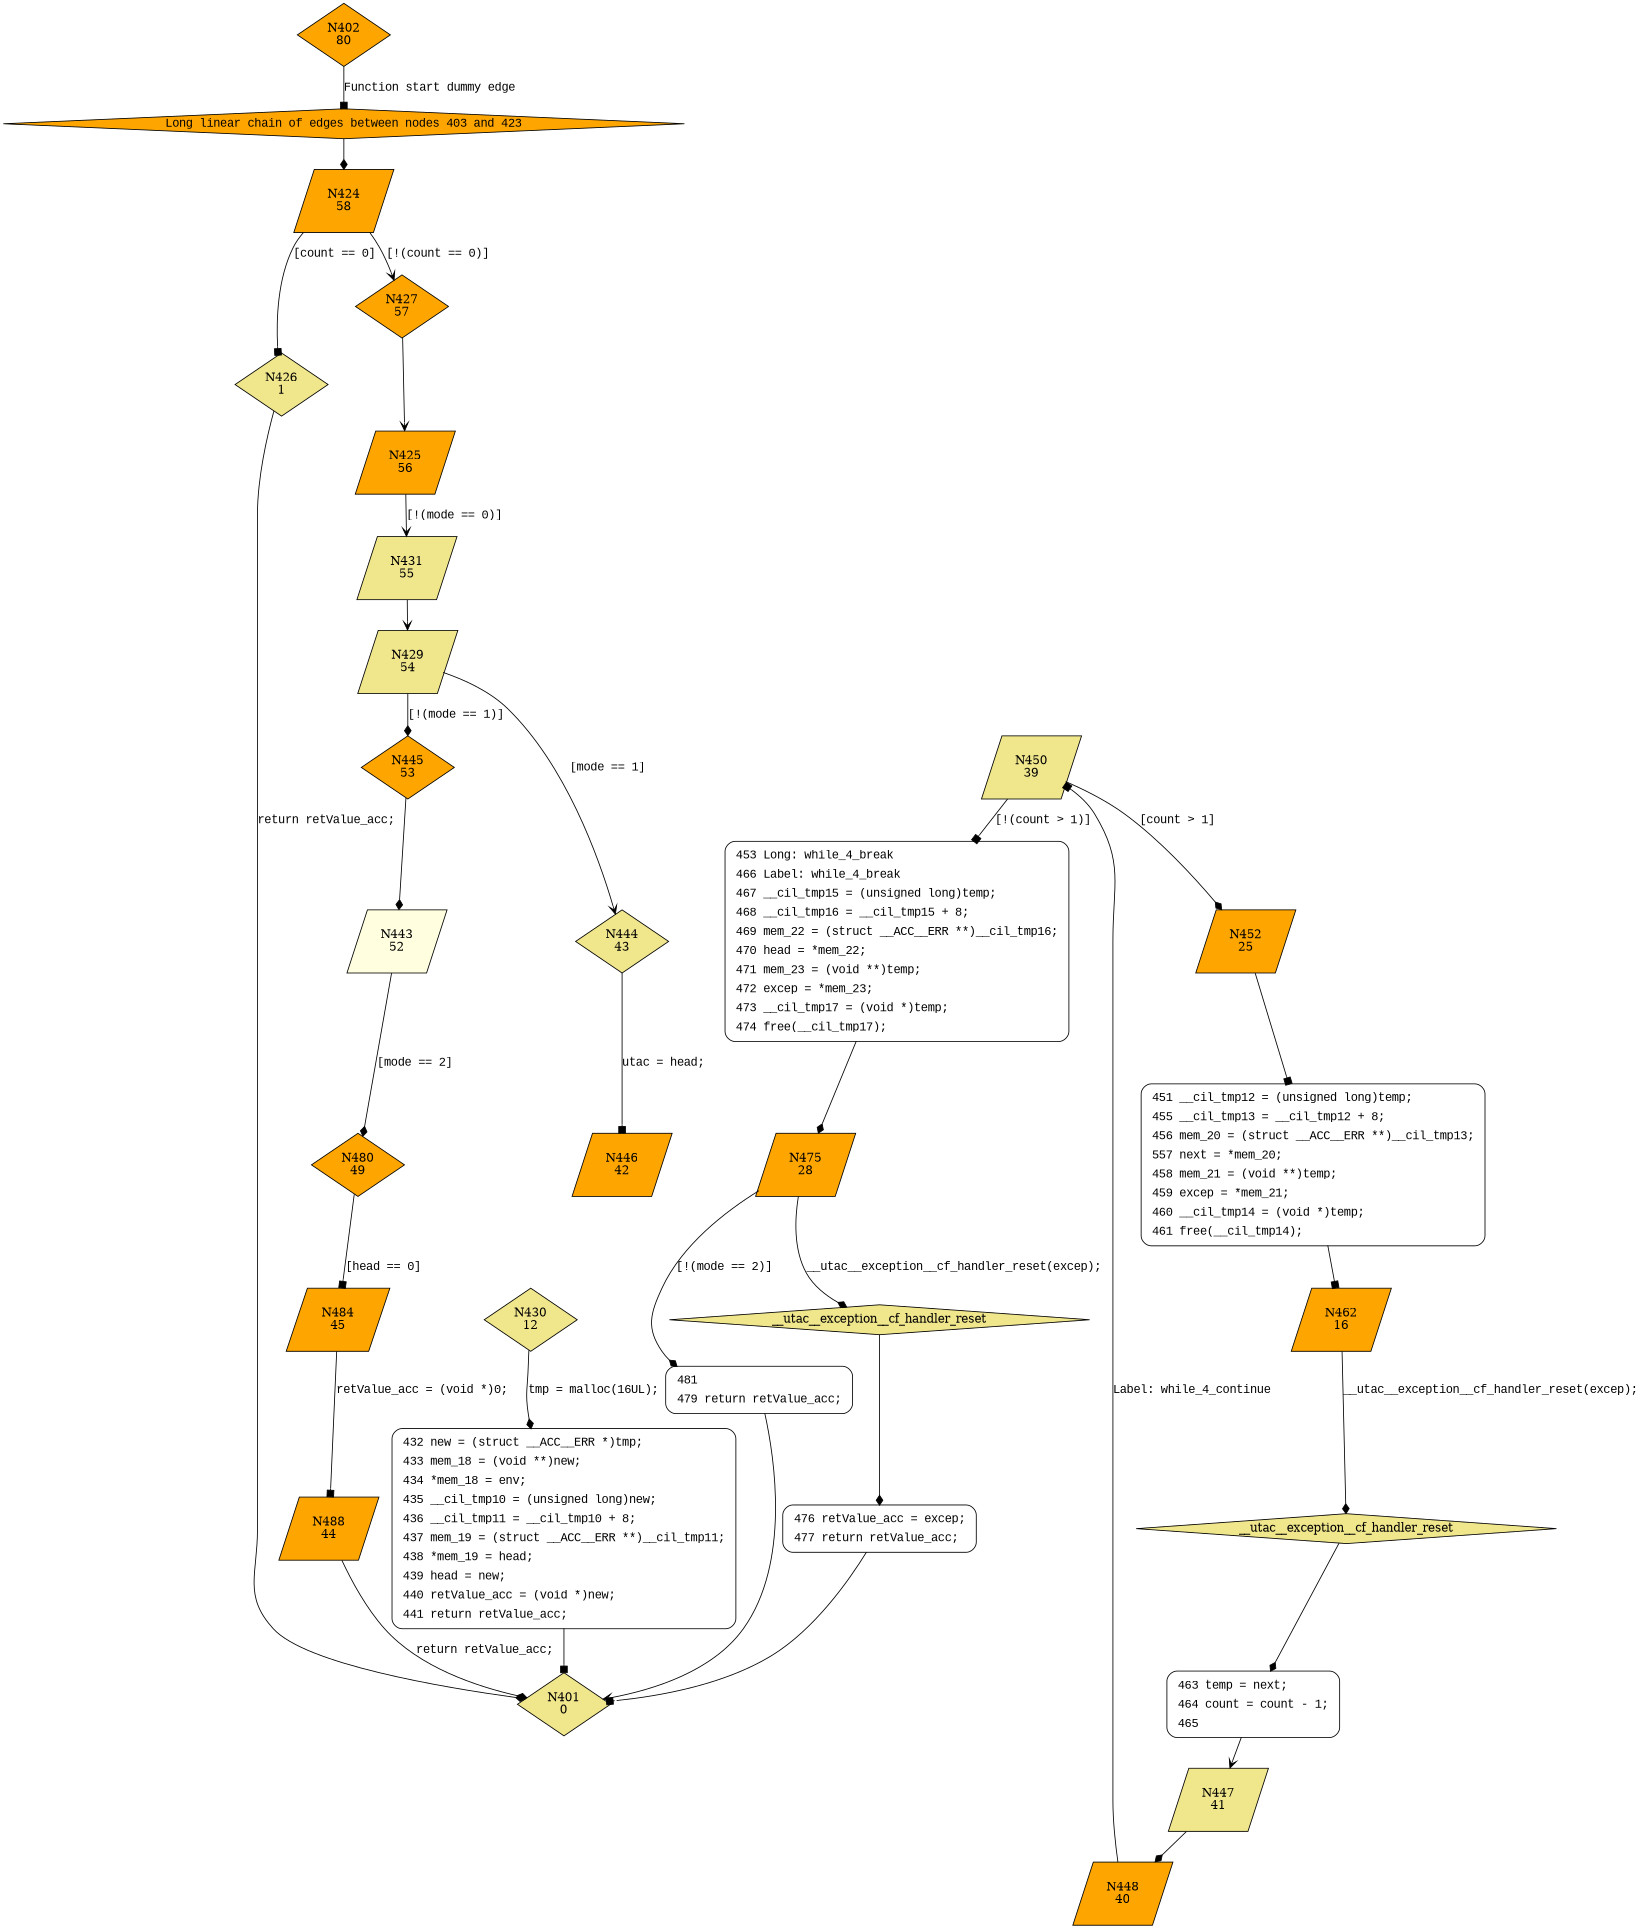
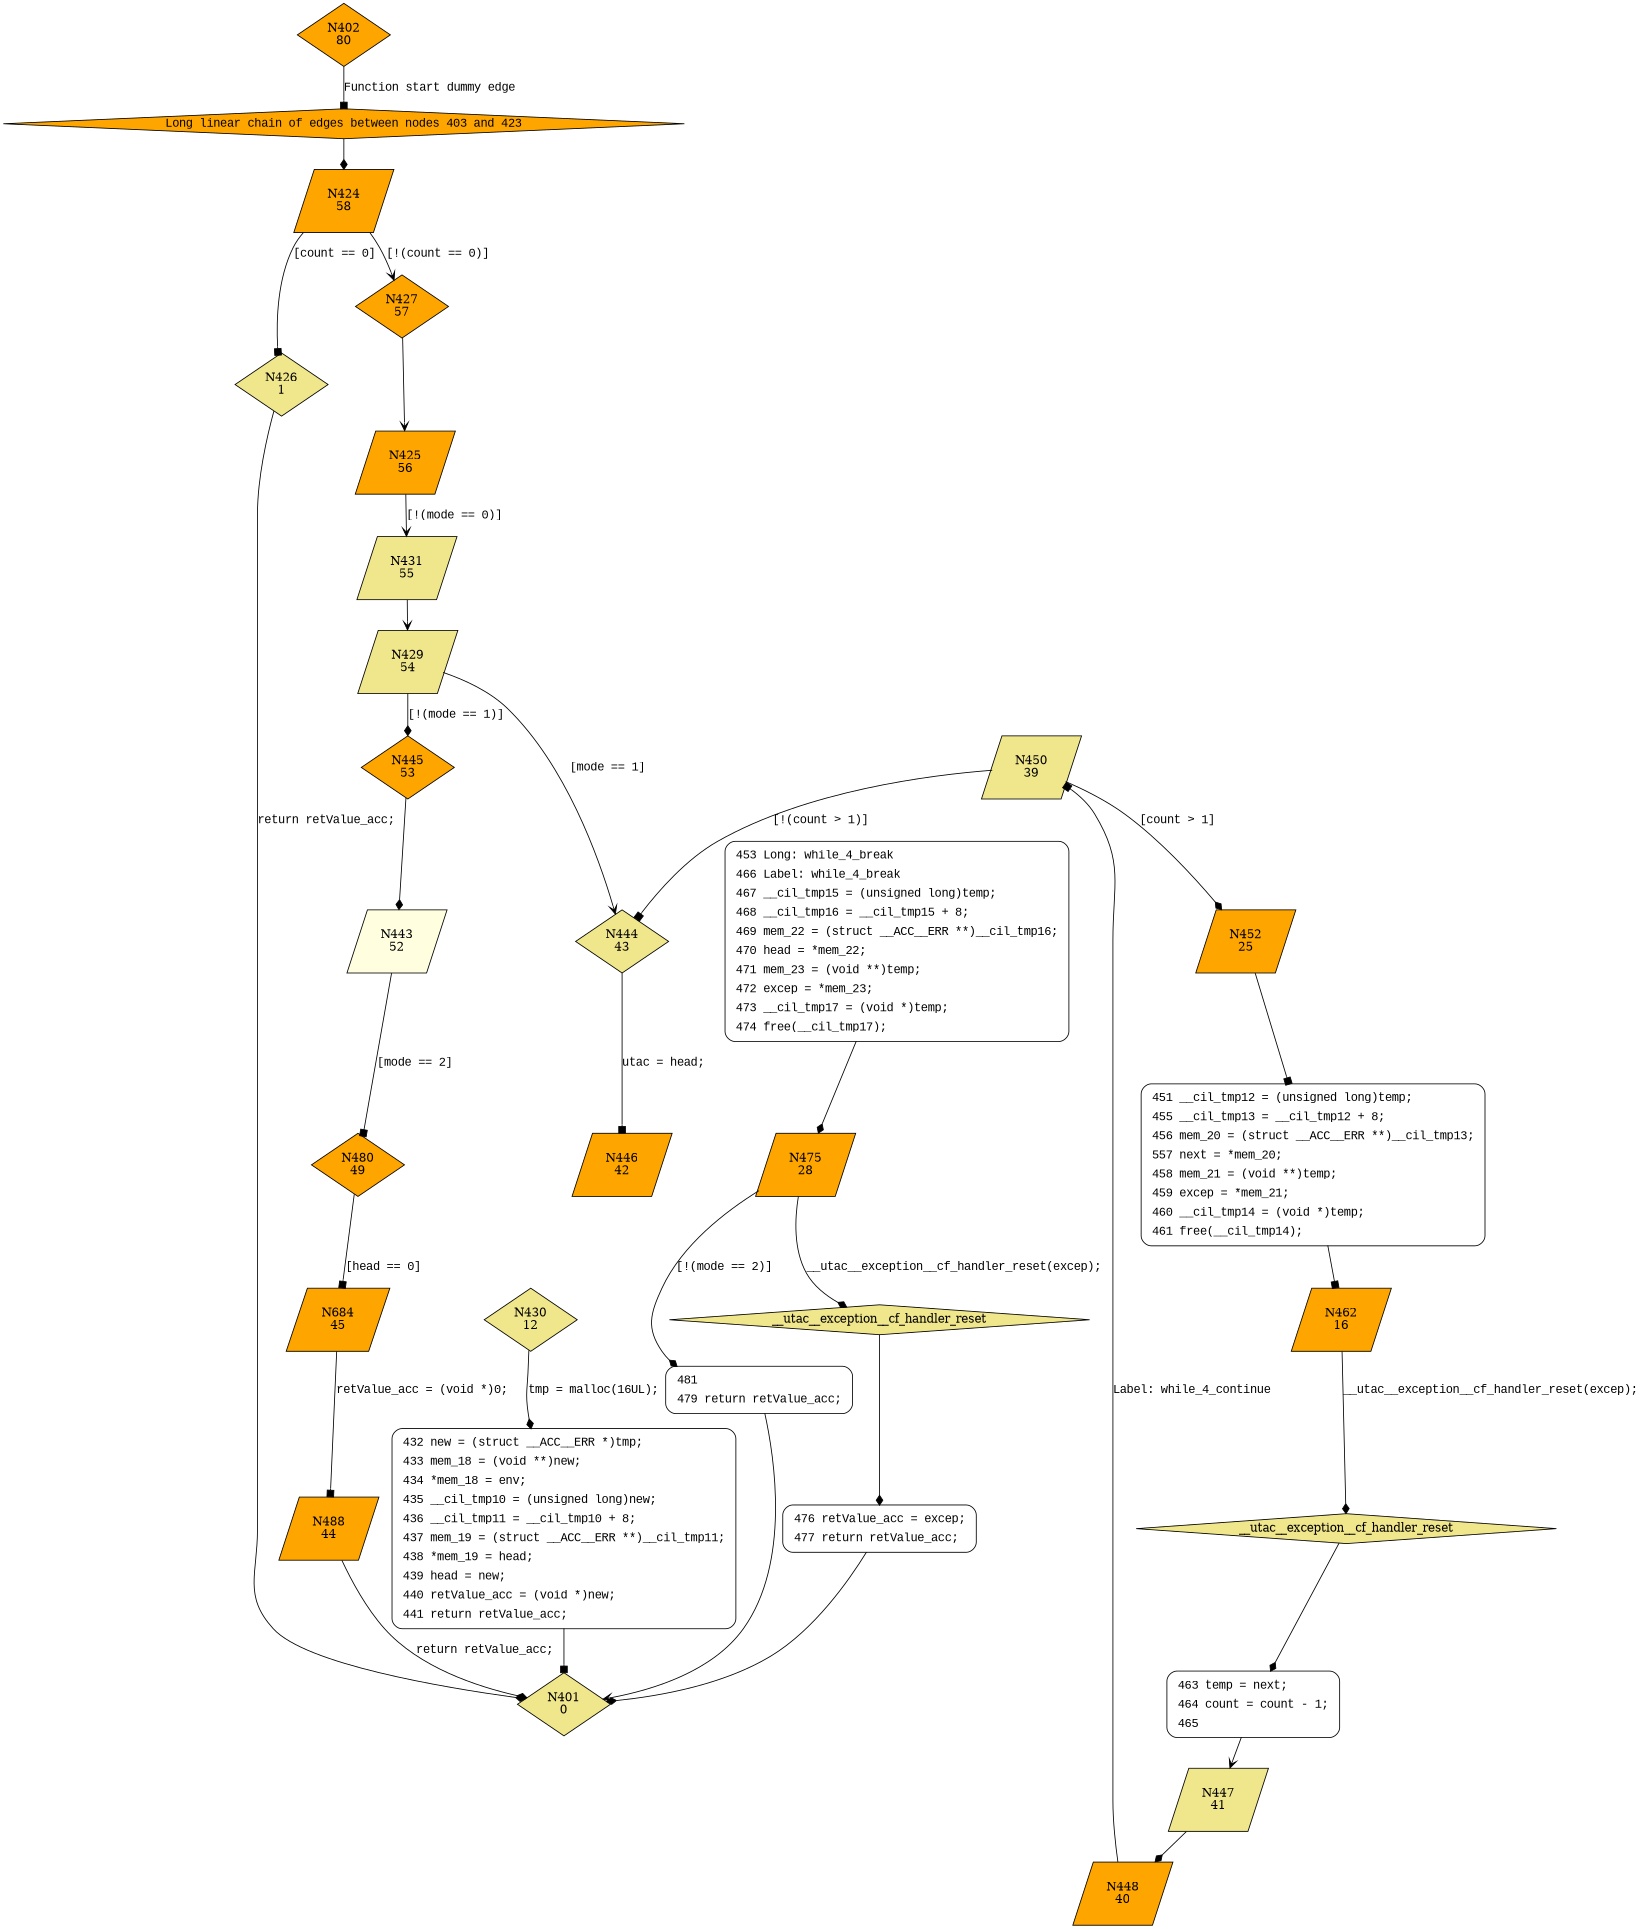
(994, 817) -> (801, 806)
(378, 1051) -> (378, 1051)
(338, 1320) -> (338, 1320)
(762, 1661) -> (762, 1661)
